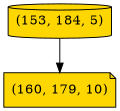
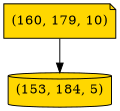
(60, 51) -> (60, 51)
